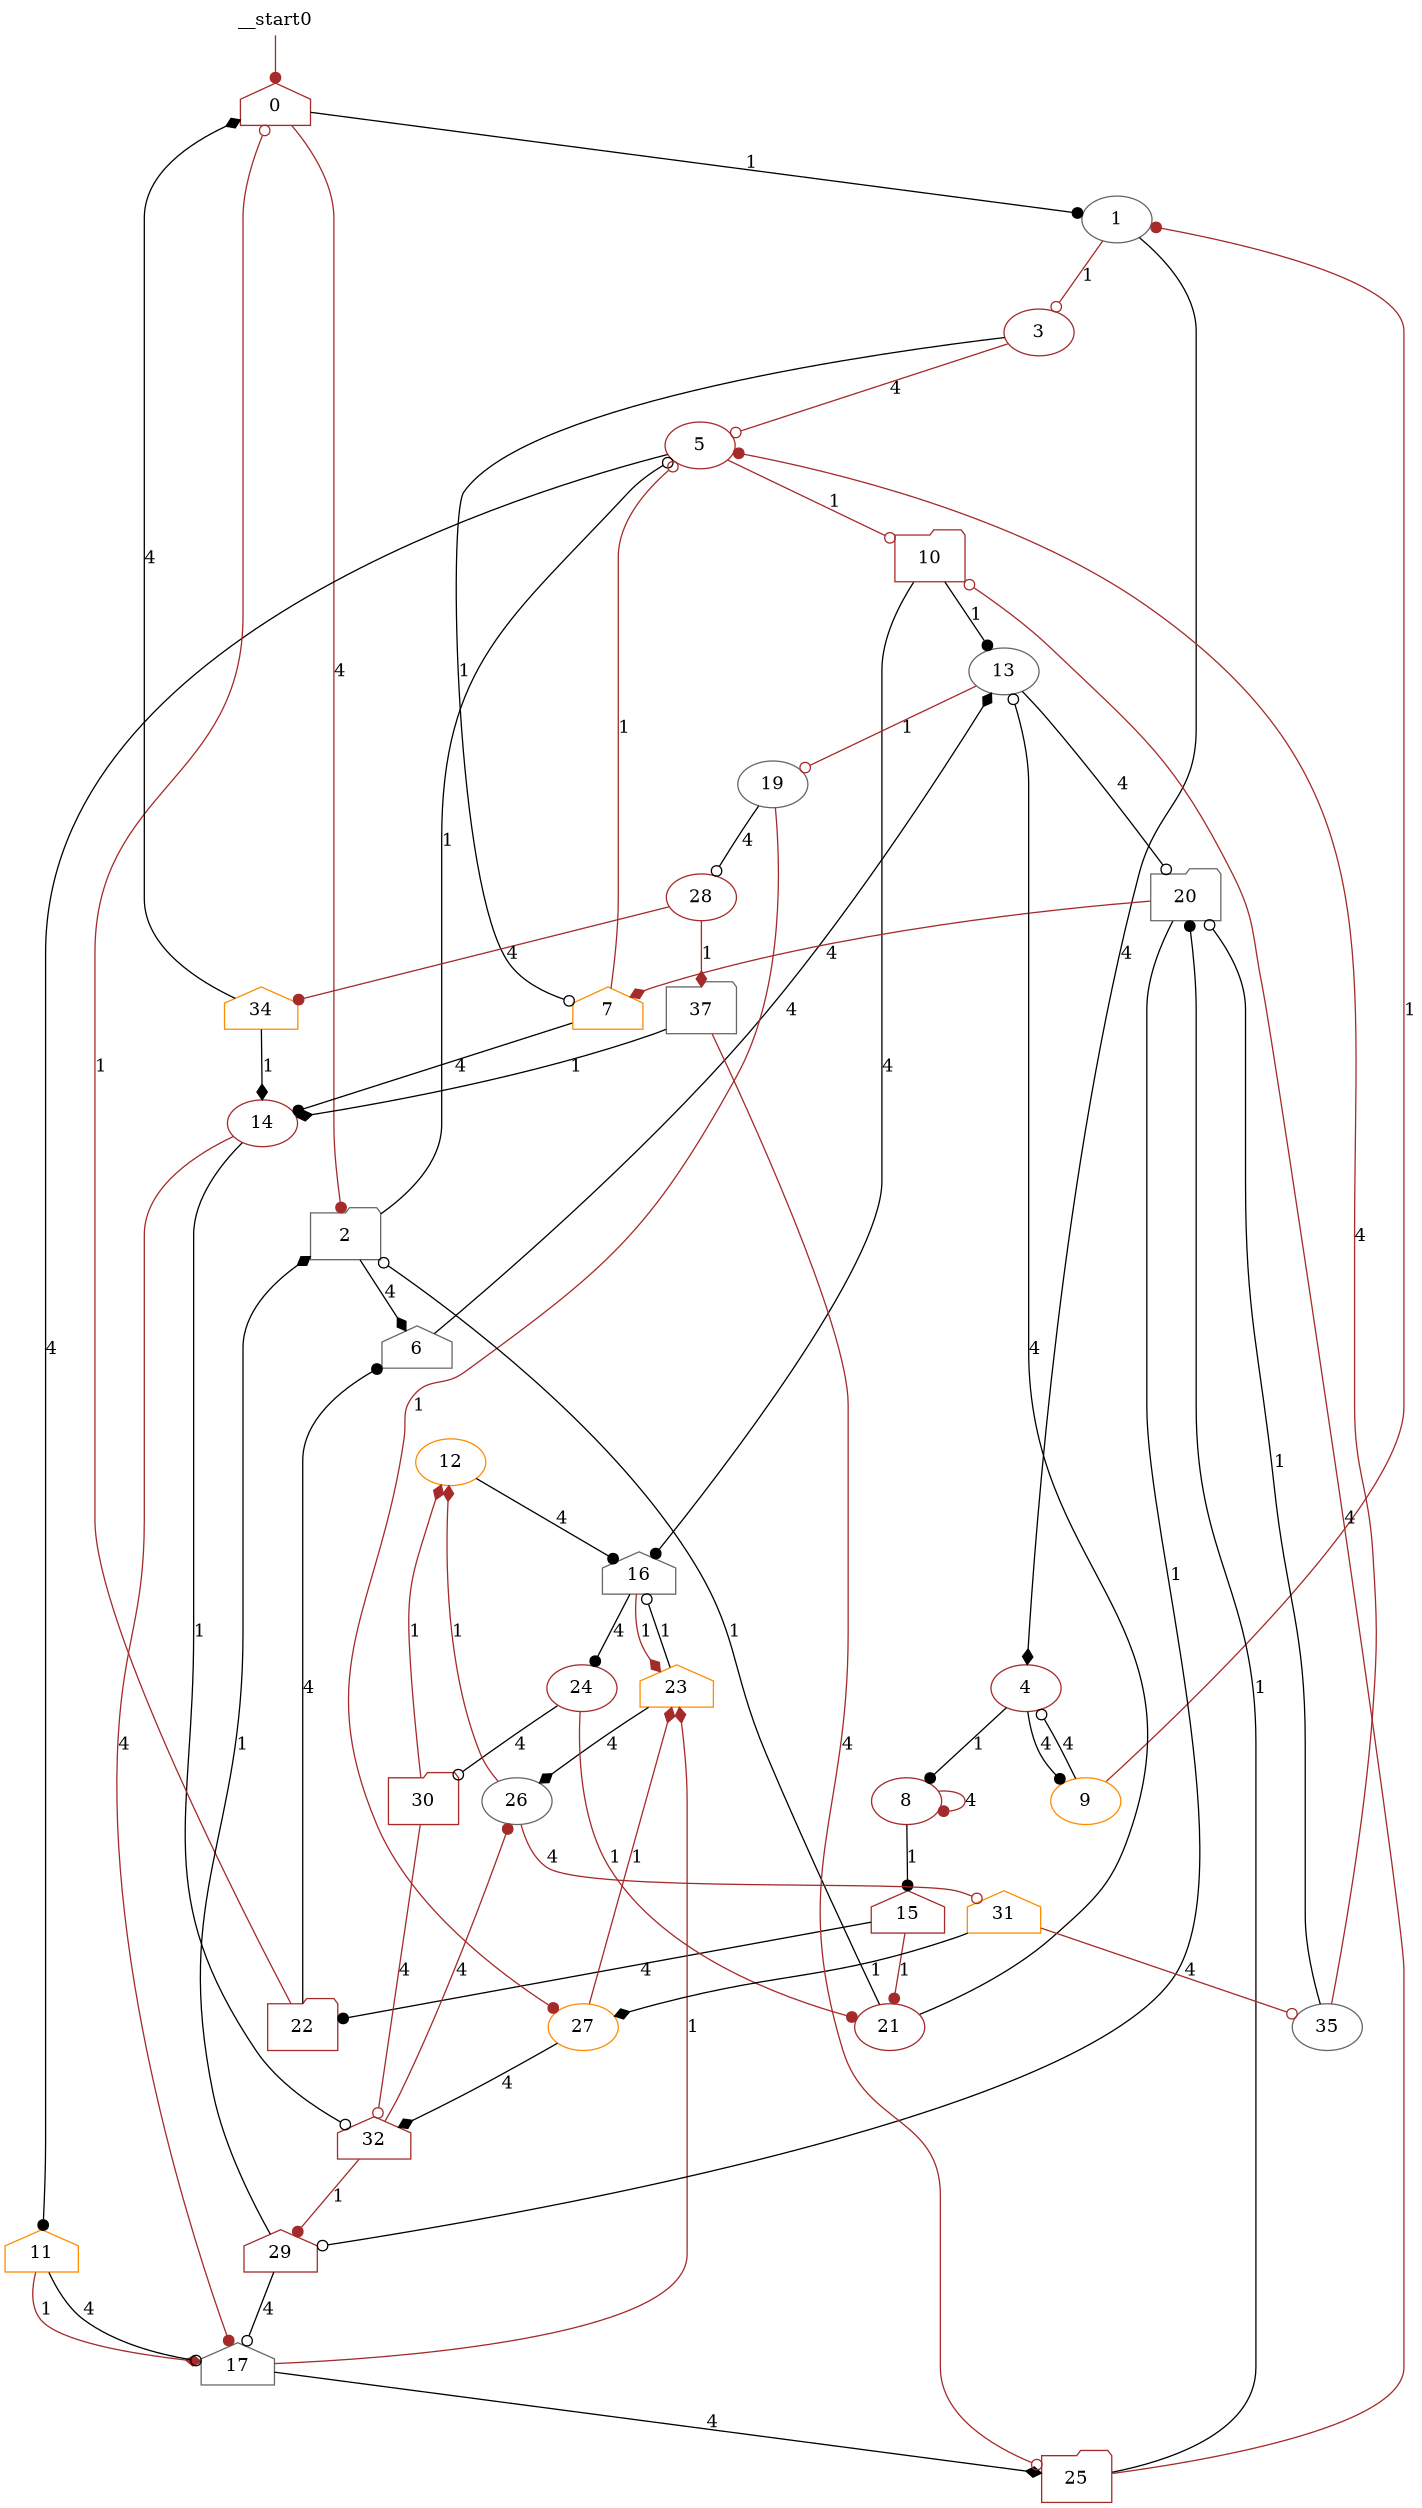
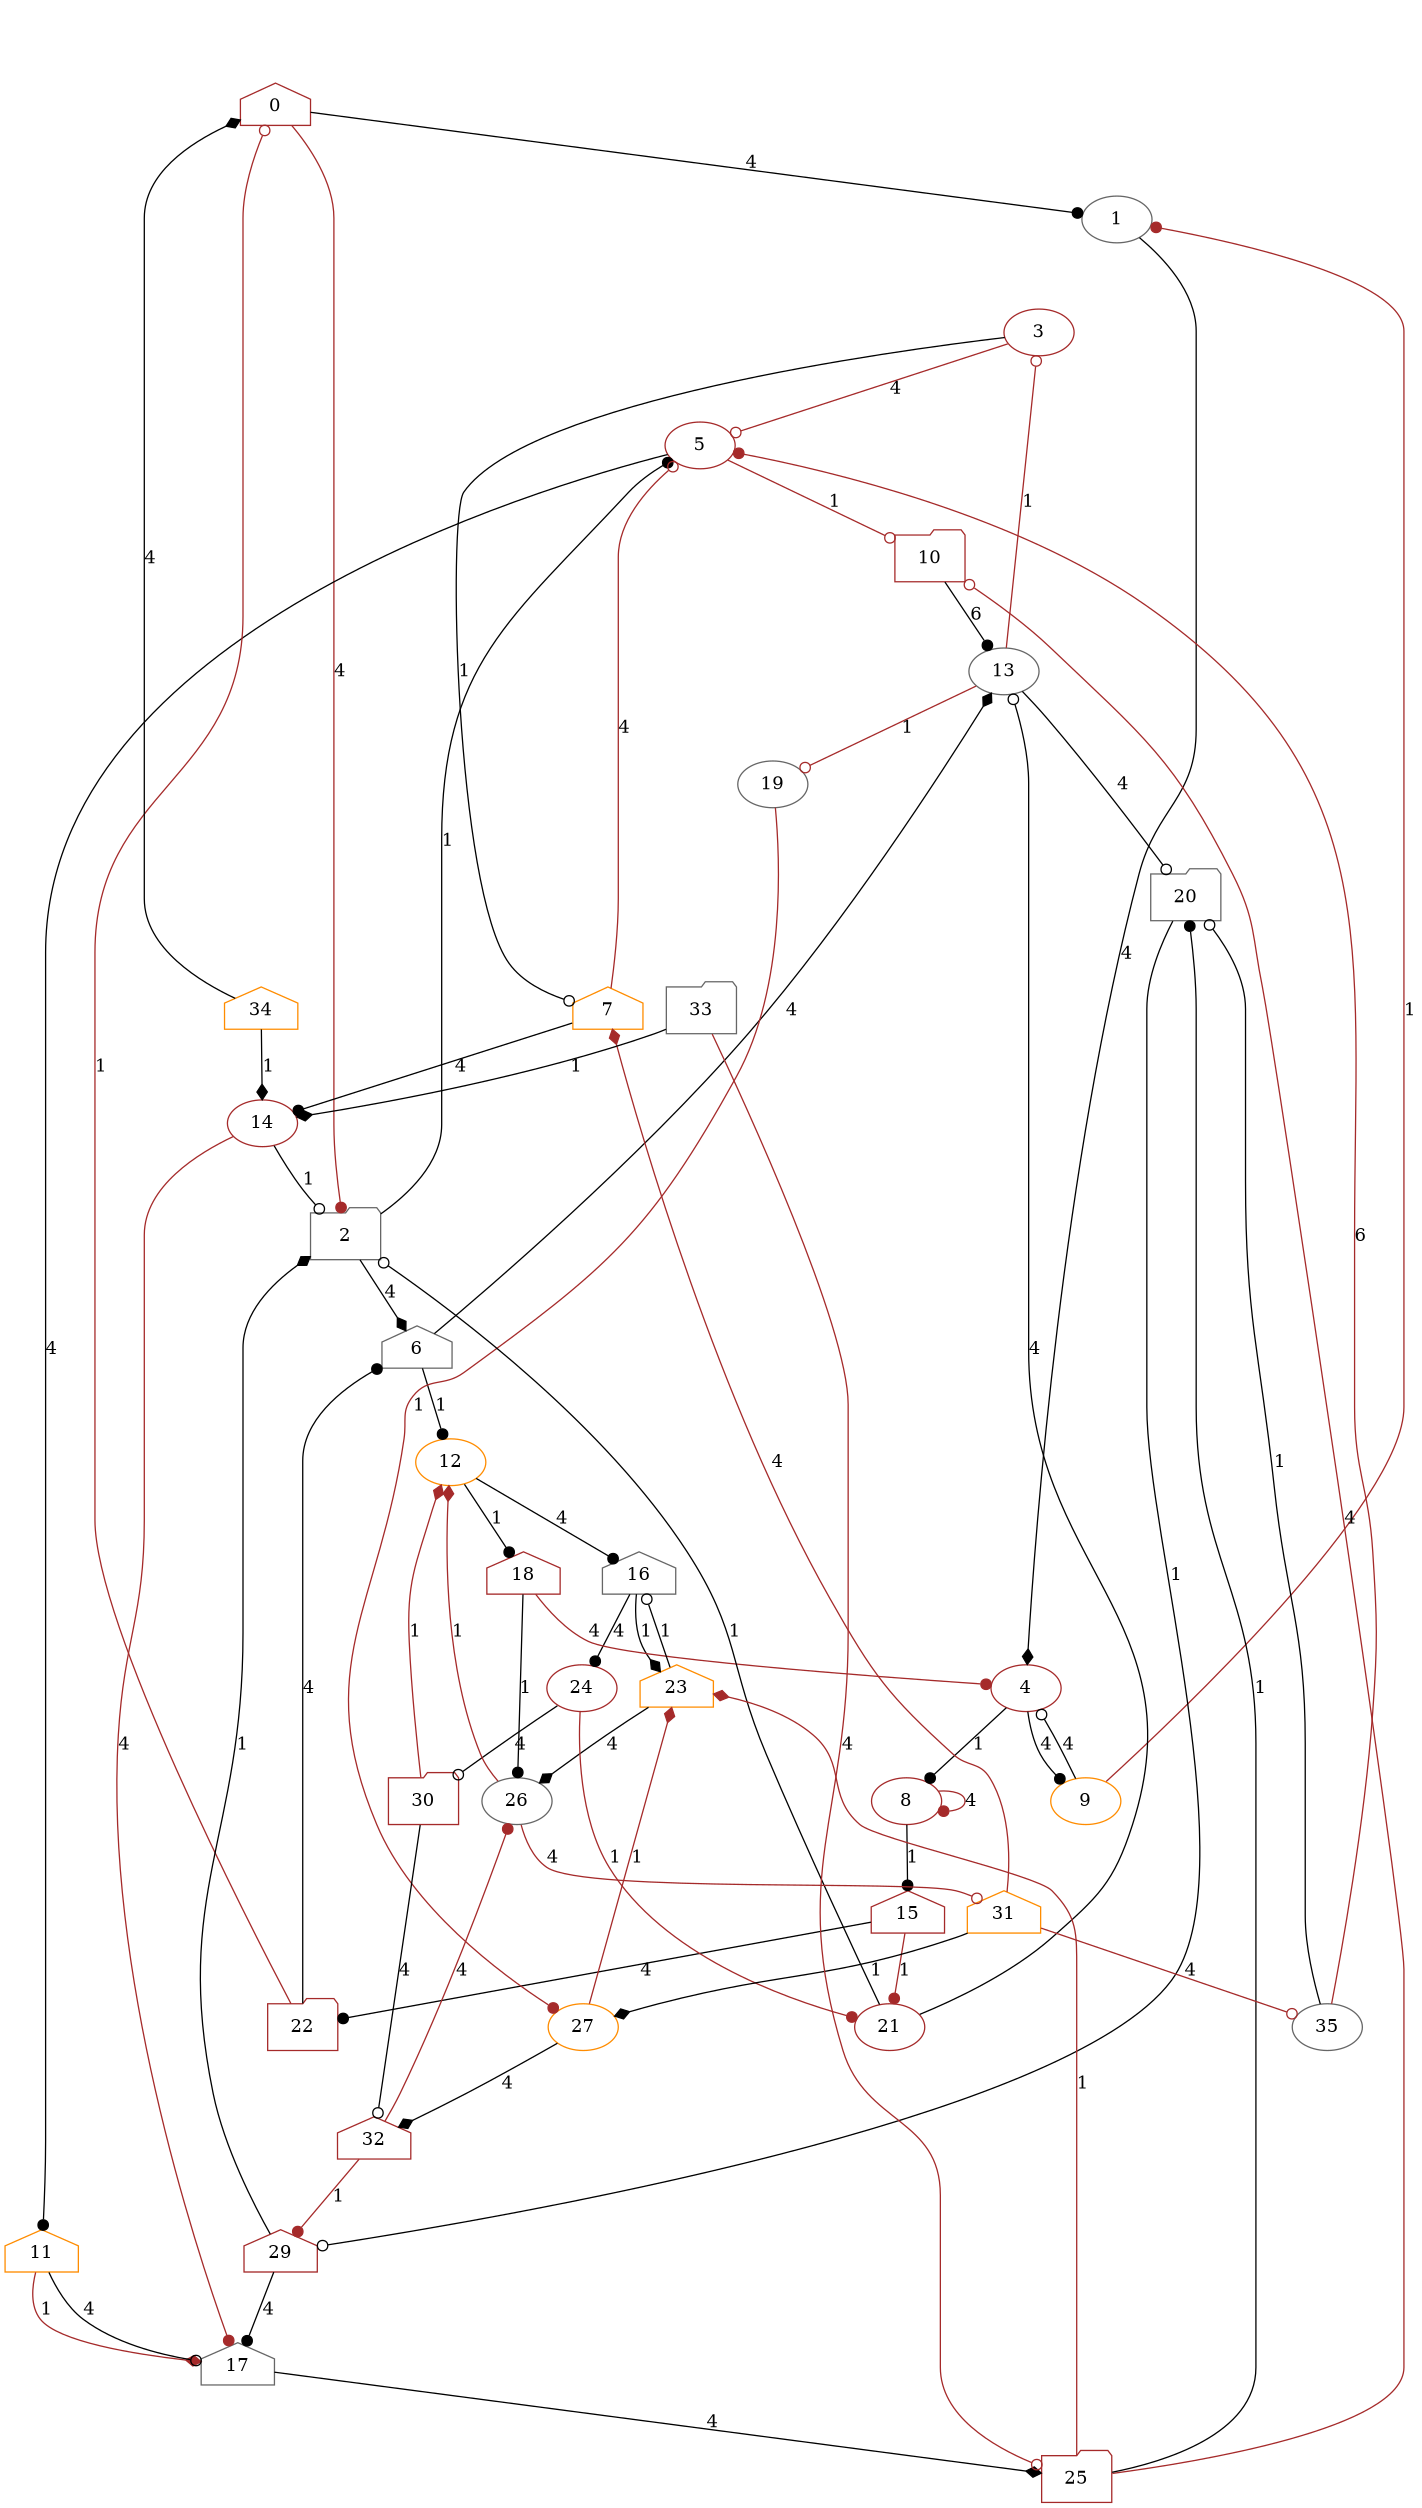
(275, 20) -> none
(752, 163) -> (752, 163)
(1081, 272) -> (1021, 507)
(977, 615) -> (977, 615)
(625, 728) -> (625, 728)
(443, 812) -> (443, 812)
(701, 897) -> none
(895, 932) -> (777, 1495)
(701, 1010) -> (701, 1010)
(882, 1095) -> none
(1361, 1236) -> (1361, 1236)
none -> (432, 1398)
none -> (523, 1575)
(637, 1628) -> (637, 1628)
(193, 1653) -> (293, 1177)
(399, 1966) -> (399, 1966)
(687, 2211) -> (1077, 1970)
(261, 2304) -> (261, 2304)
